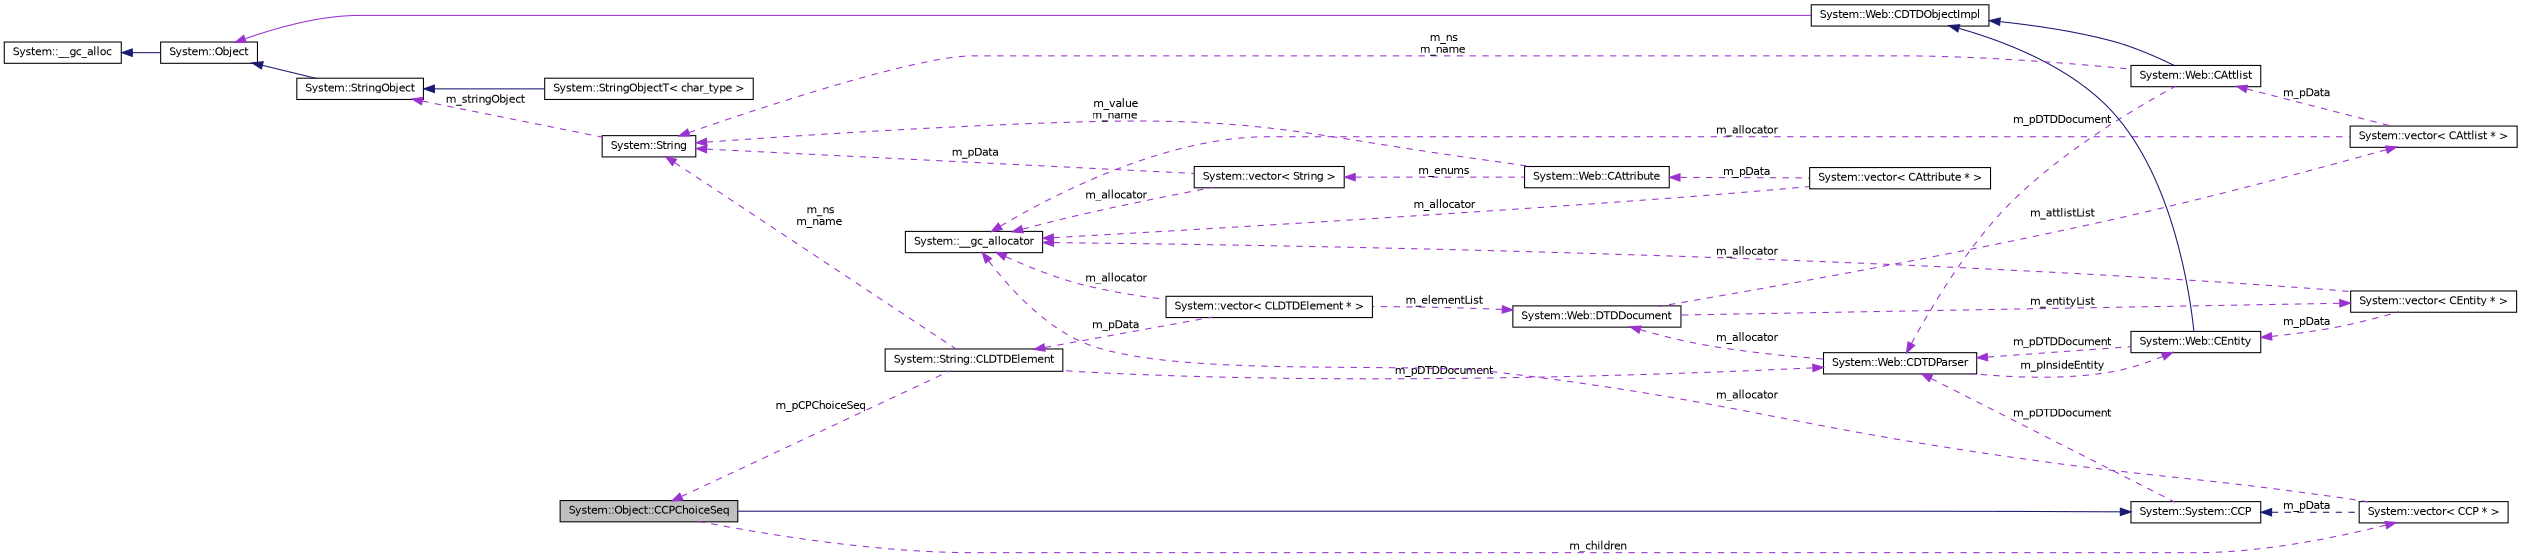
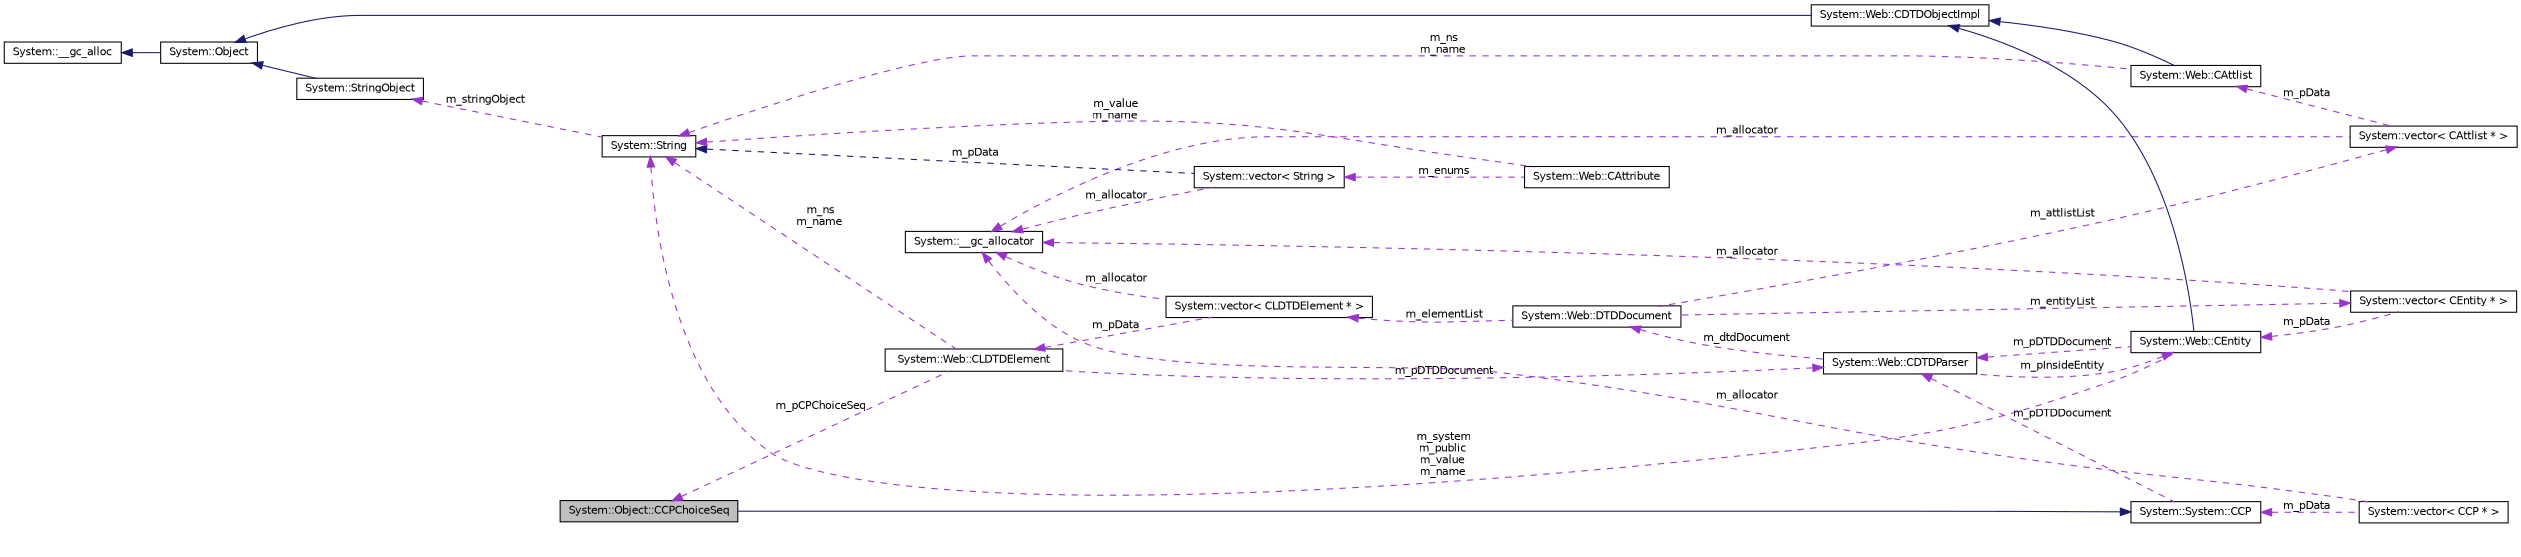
(1027, 15) -> (1027, 15)
(649, 89) -> none
(950, 161) -> (950, 161)
(1900, 178) -> none
(2022, 193) -> none
(1437, 307) -> (1435, 322)
(1745, 338) -> (1745, 338)
(974, 360) -> (974, 360)
none -> (1320, 489)
(2315, 512) -> (2315, 512)
(1542, 553) -> none
